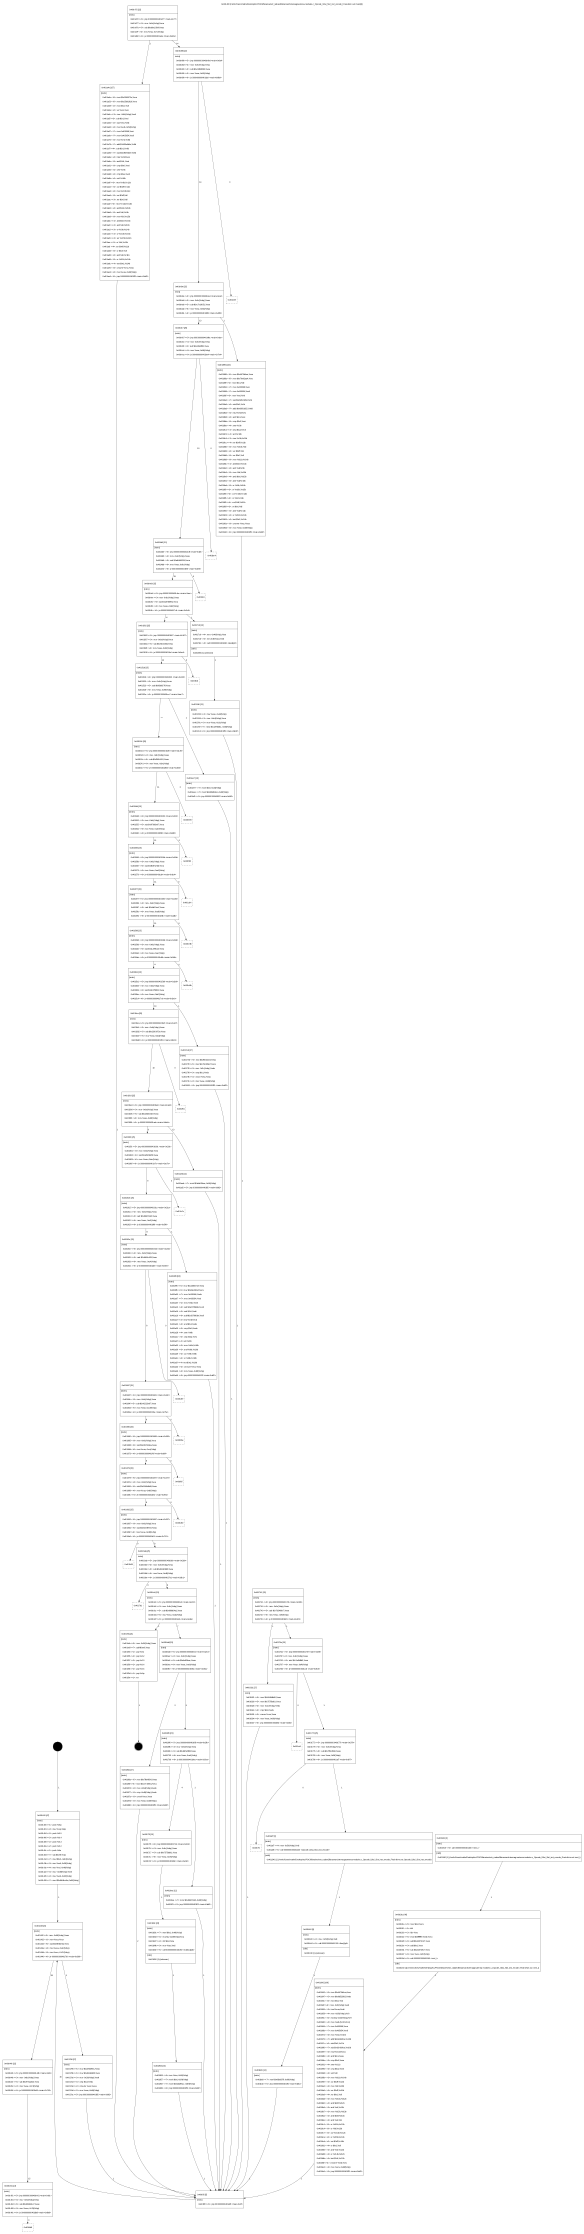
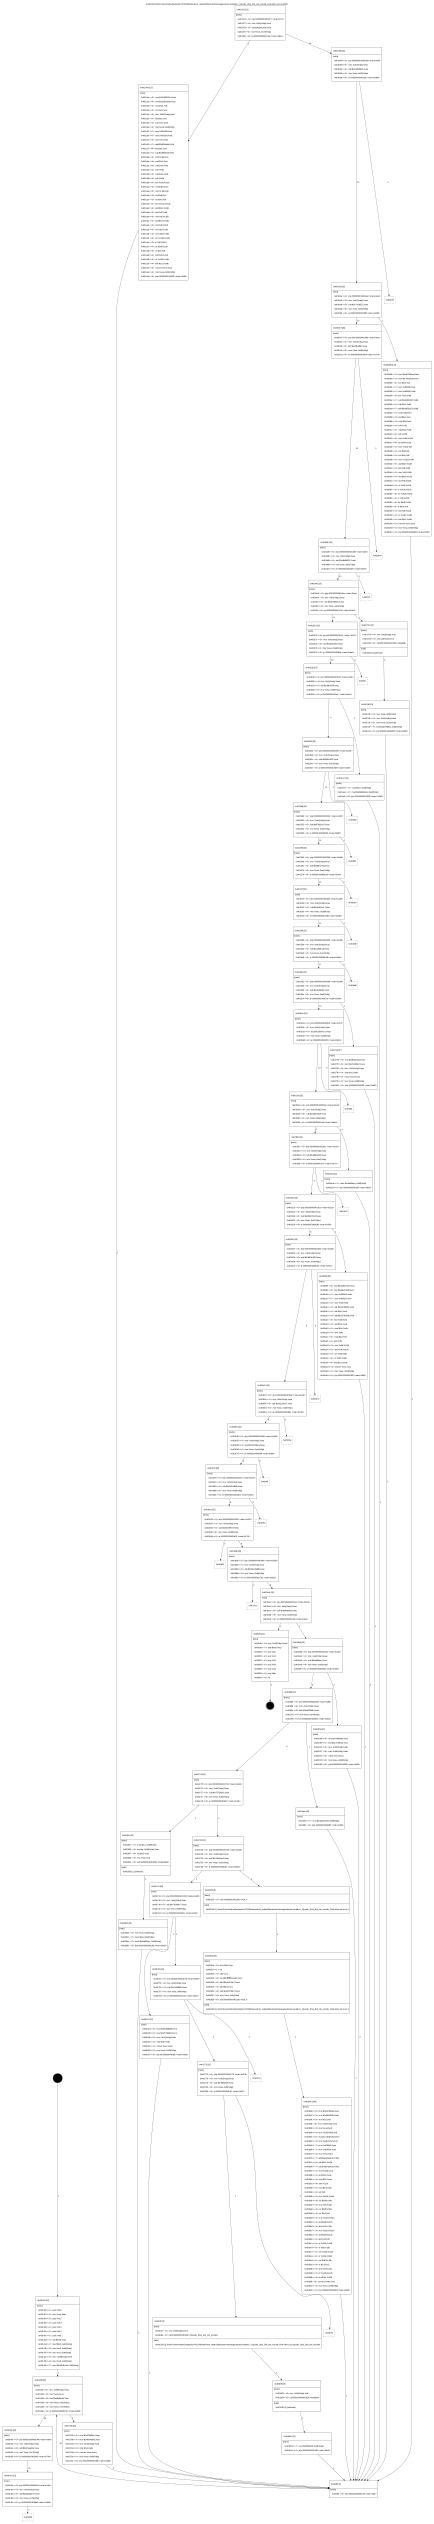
none -> (218, 1854)
